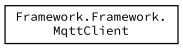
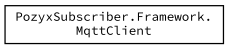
(92, 25) -> (114, 25)
